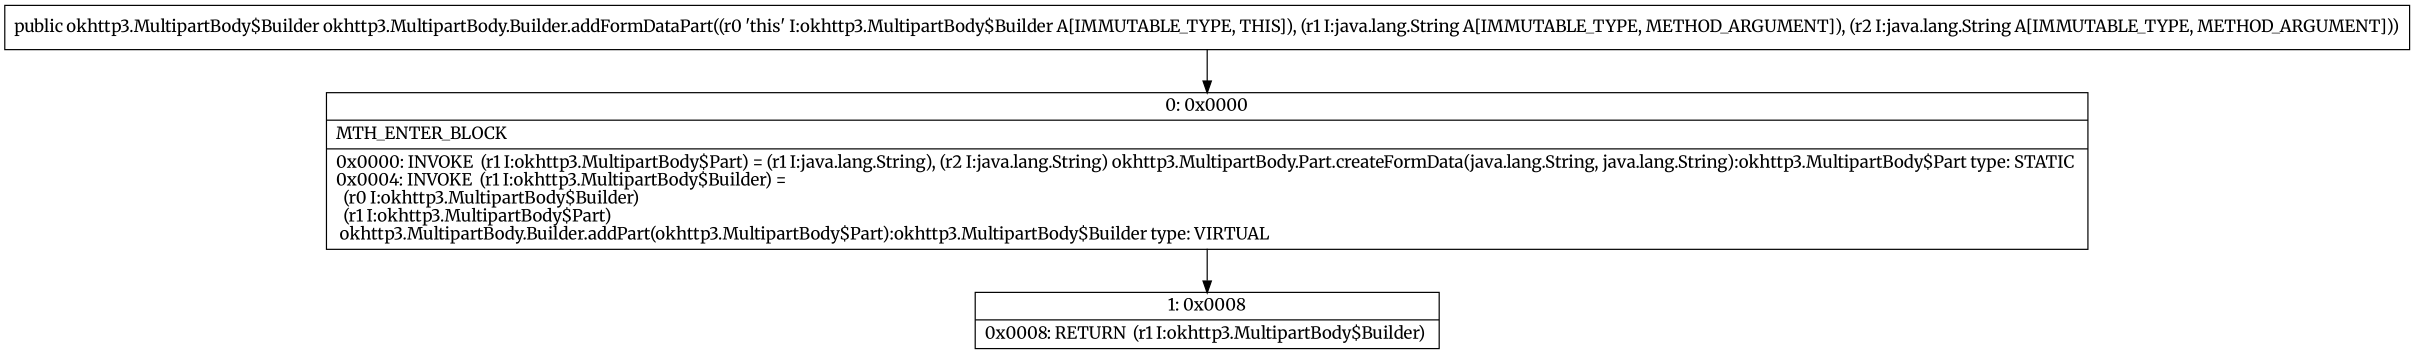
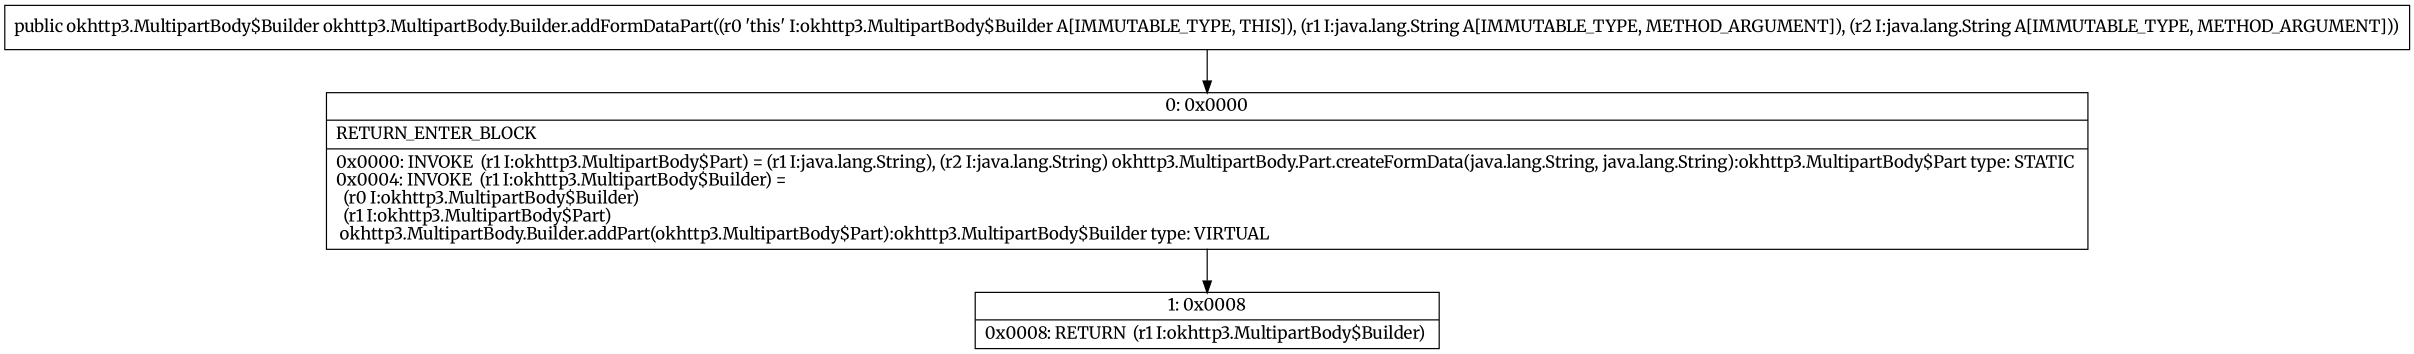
(422, 134) -> (436, 134)
